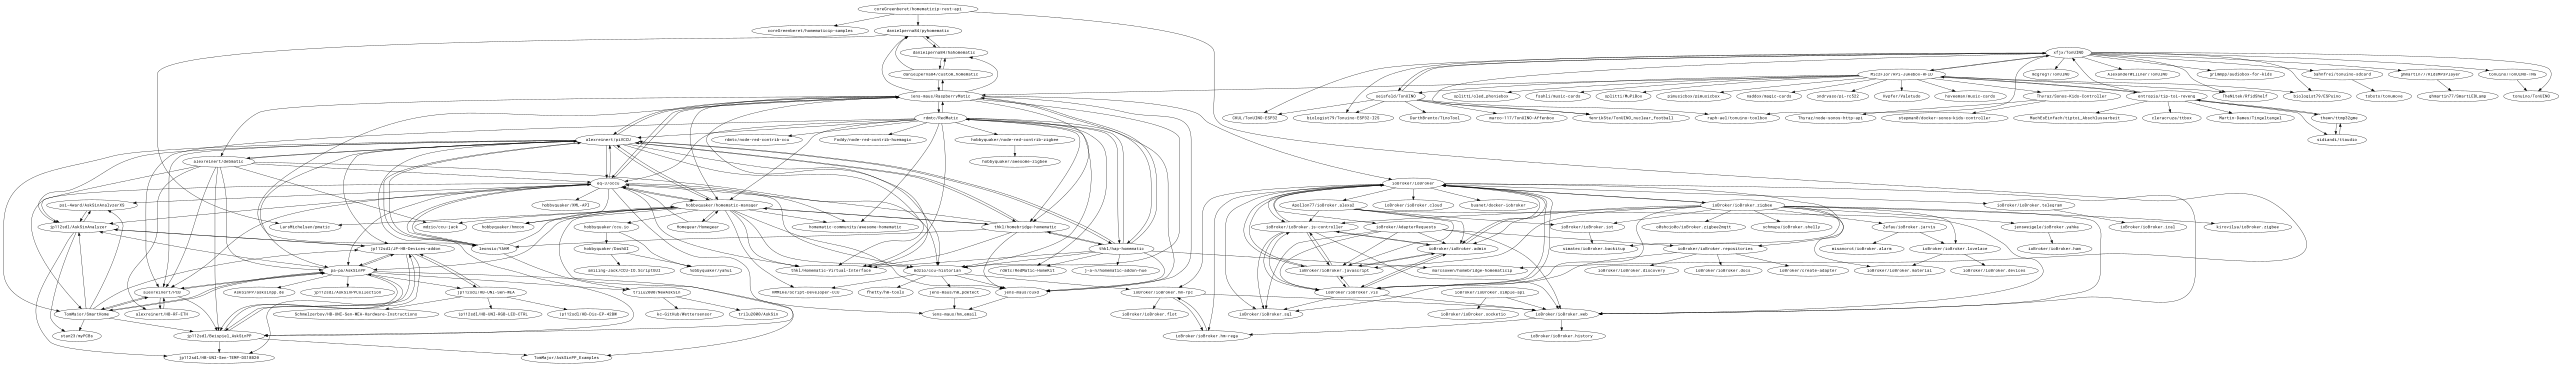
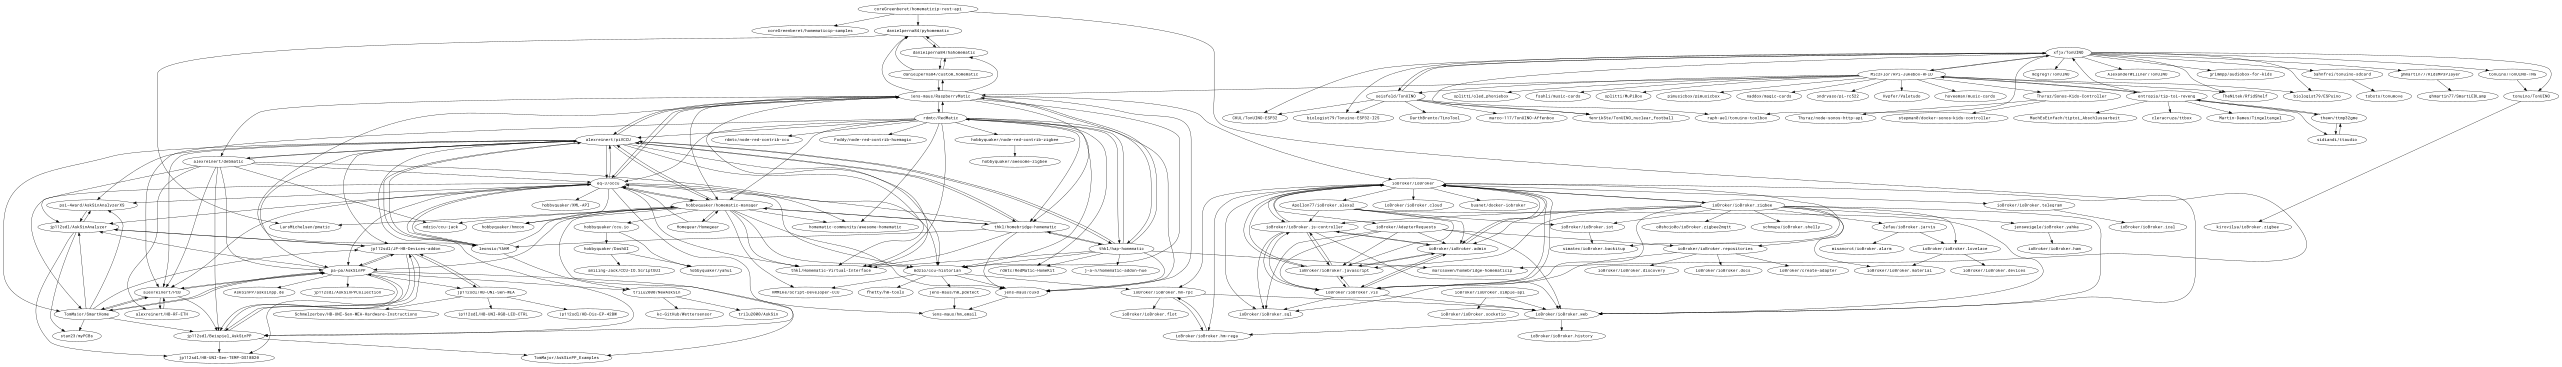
(173, 152) -> (331, 144)
(2105, 217) -> (2391, 161)
